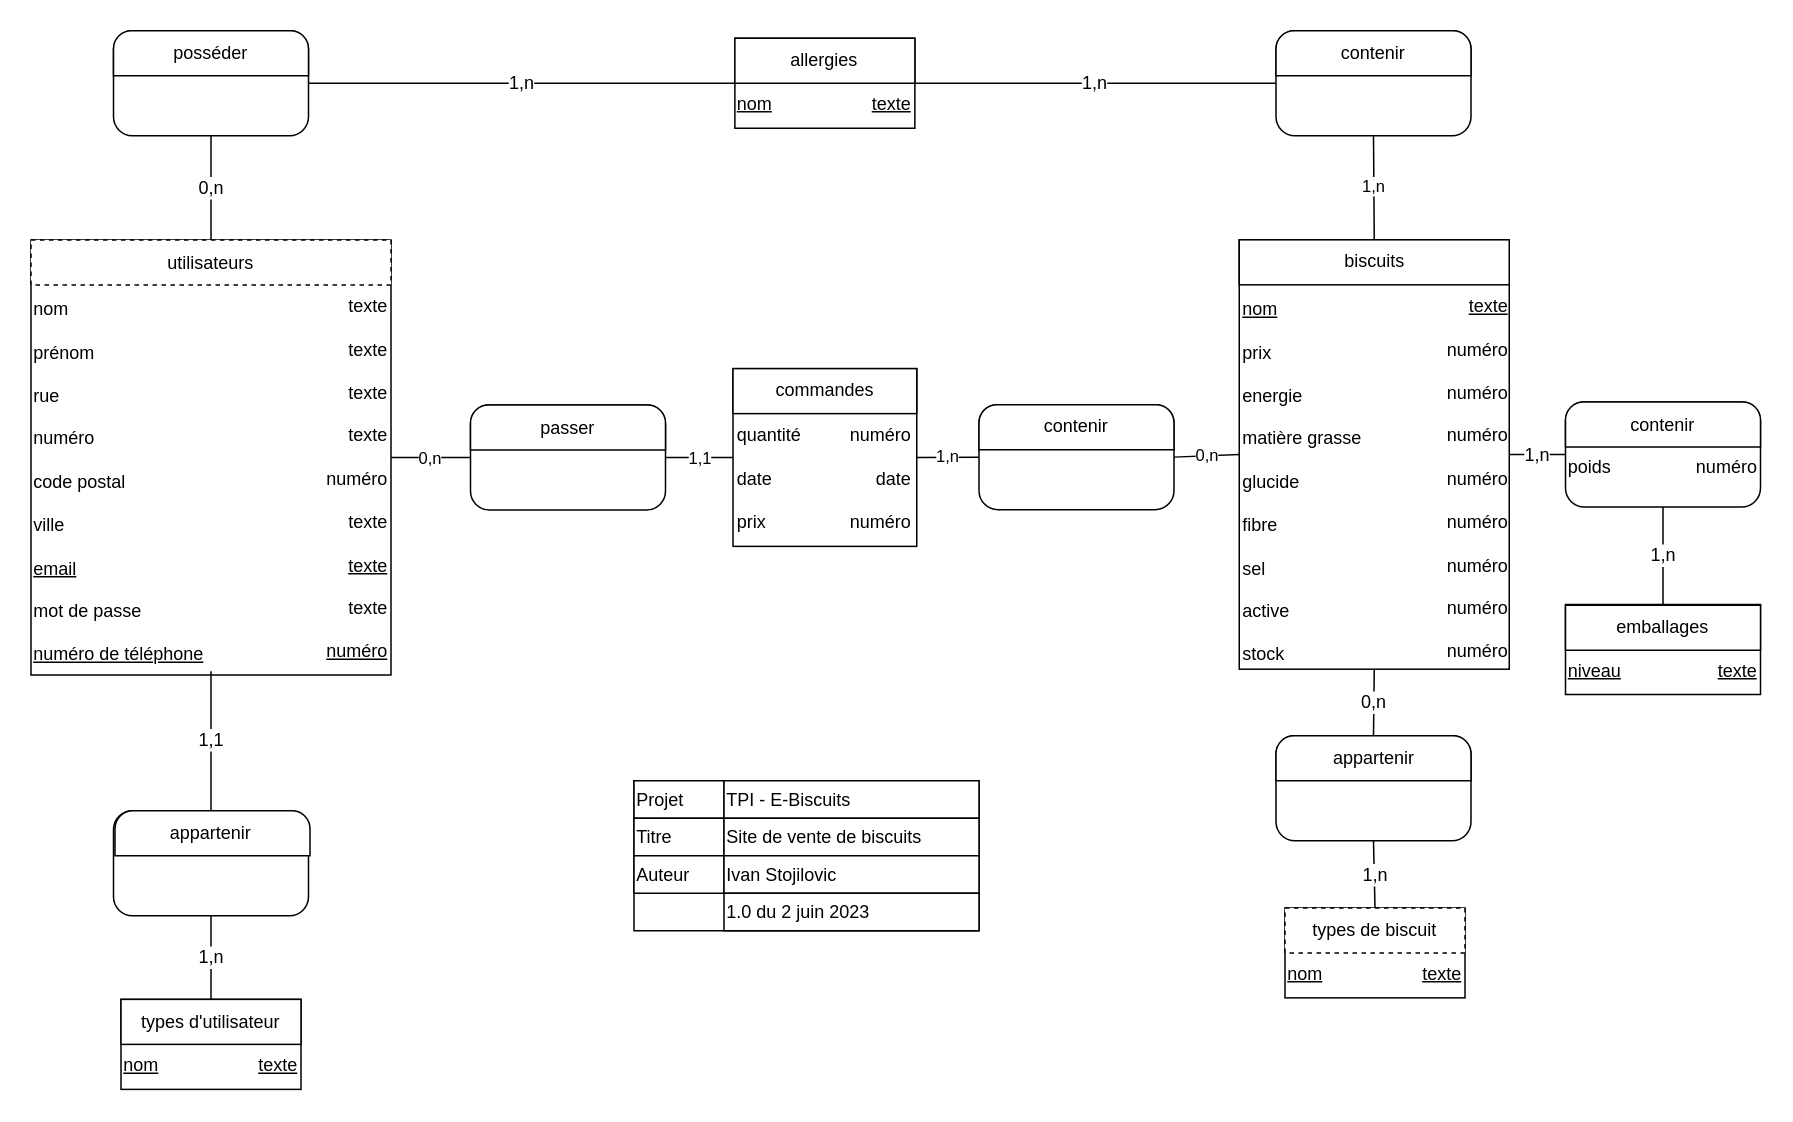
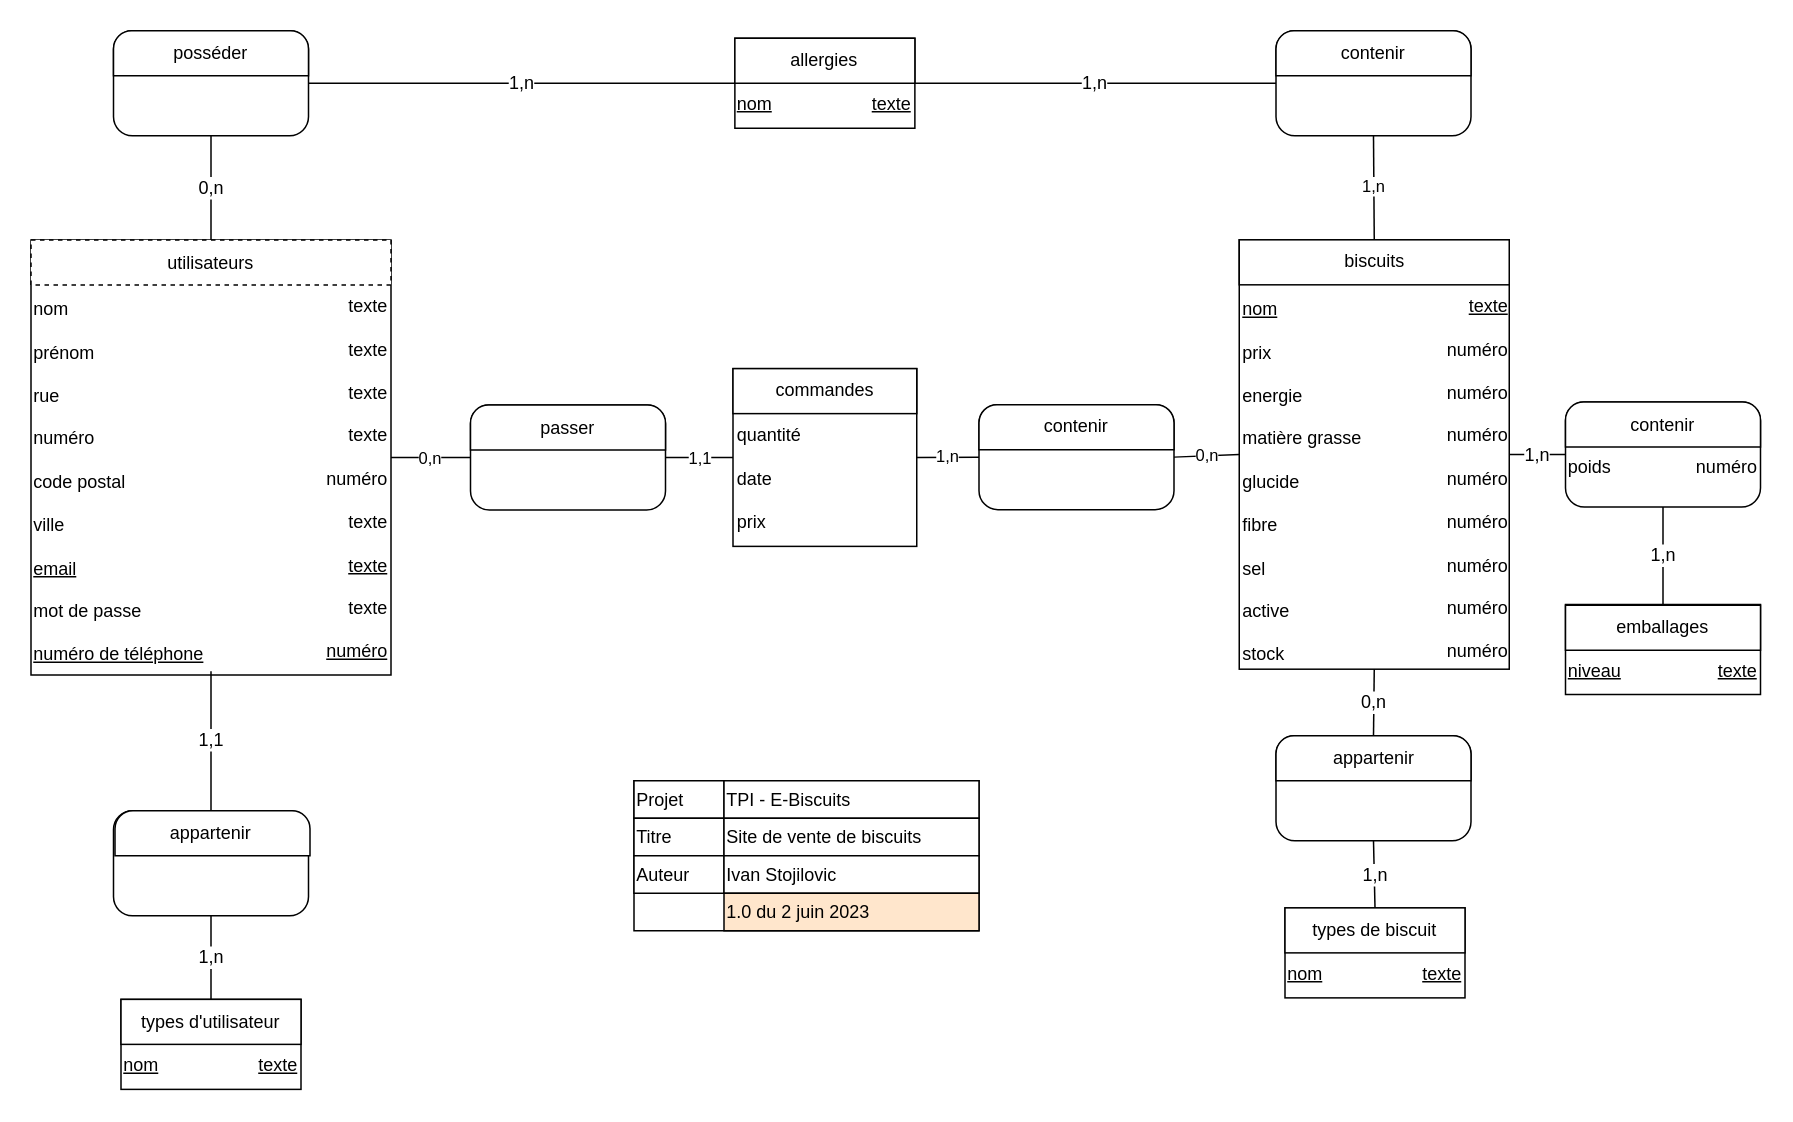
(870, 480) -> none
(851, 912) -> (851, 912)
(1375, 930) -> (1375, 930)
